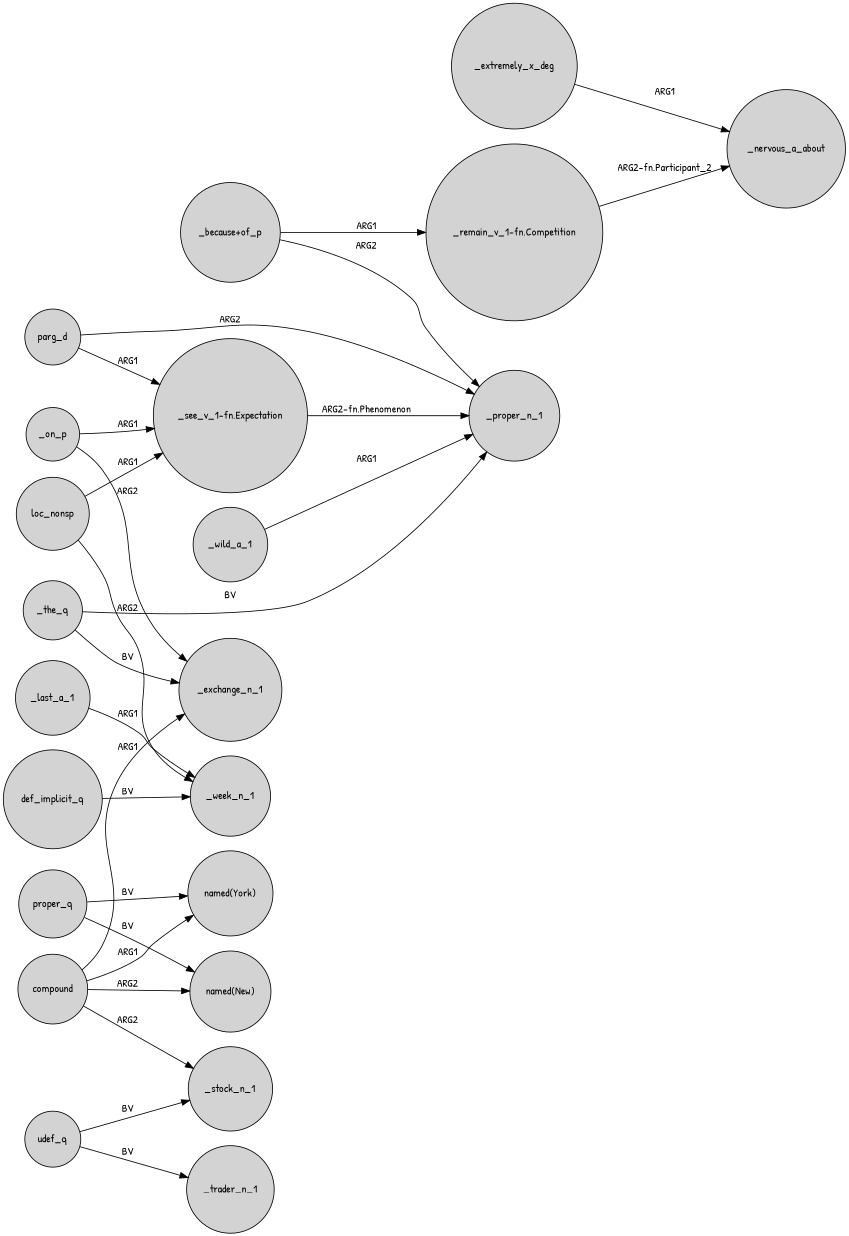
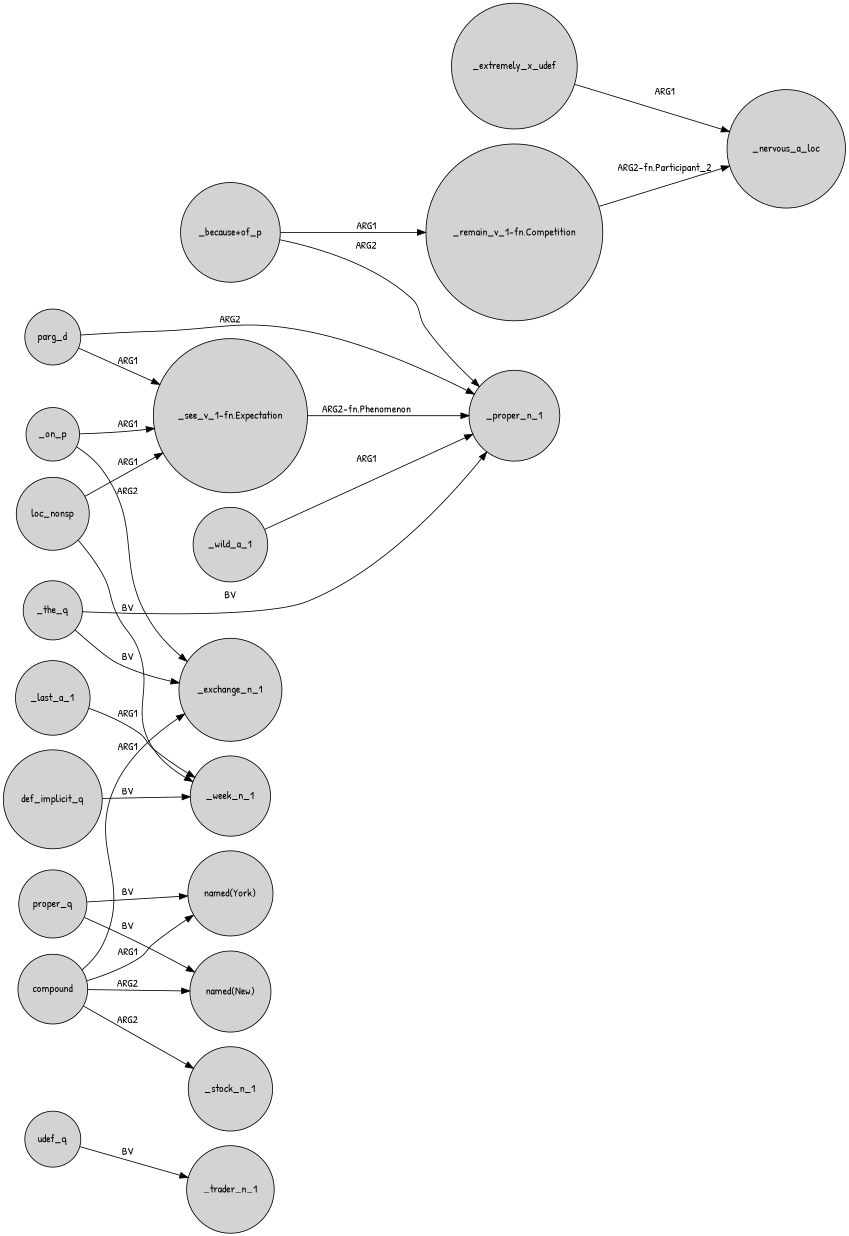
(514, 66) -> (514, 66)
(786, 149) -> (786, 149)
(128, 608) -> (128, 608)
(131, 1117) -> none
